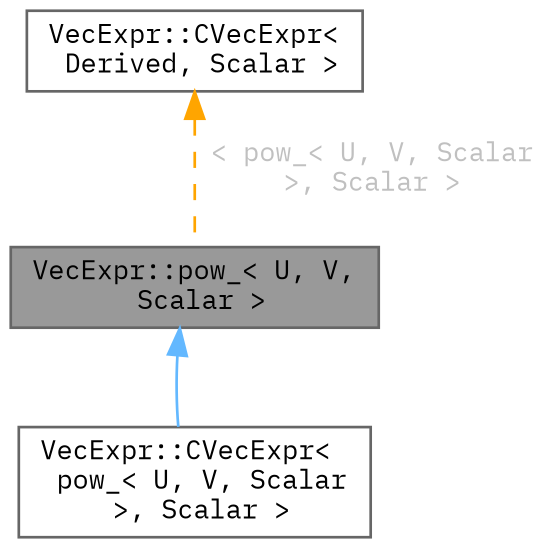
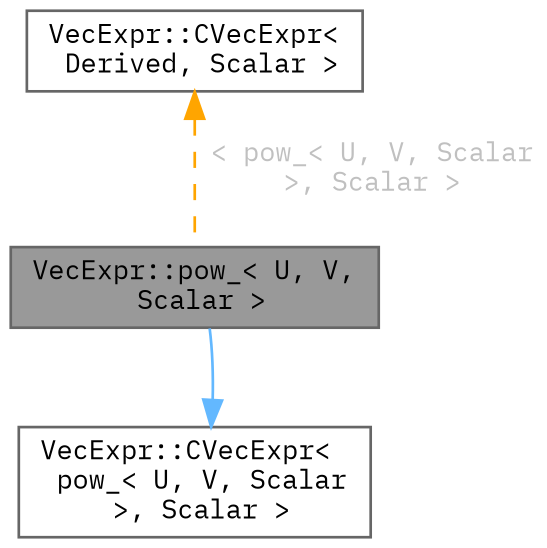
(177, 391) -> (212, 364)
